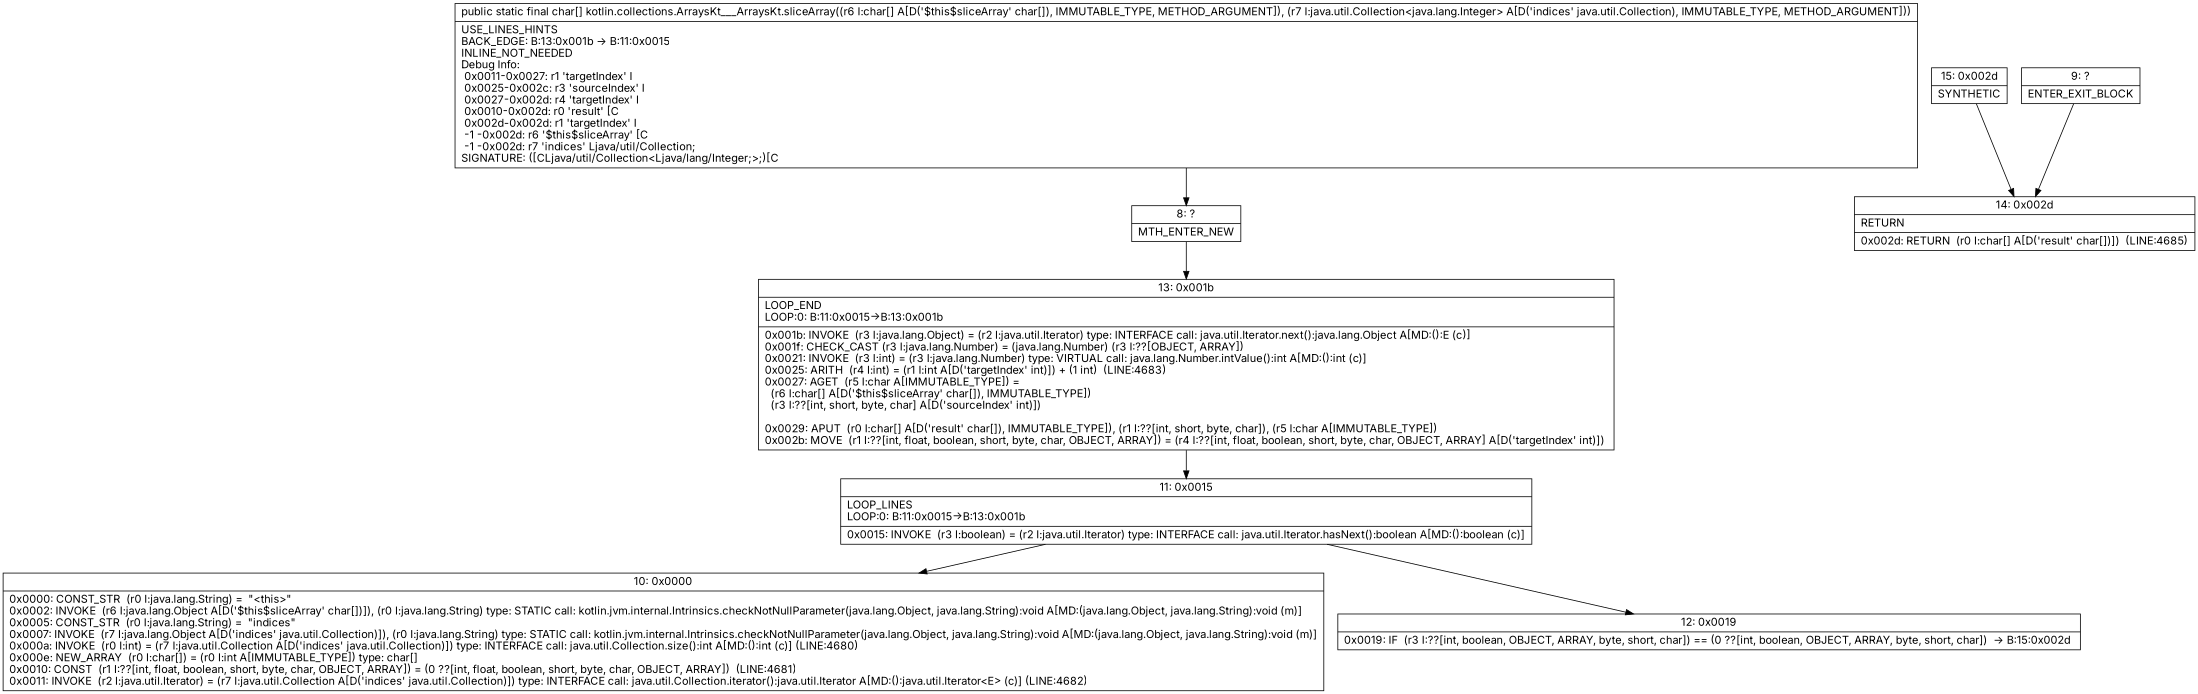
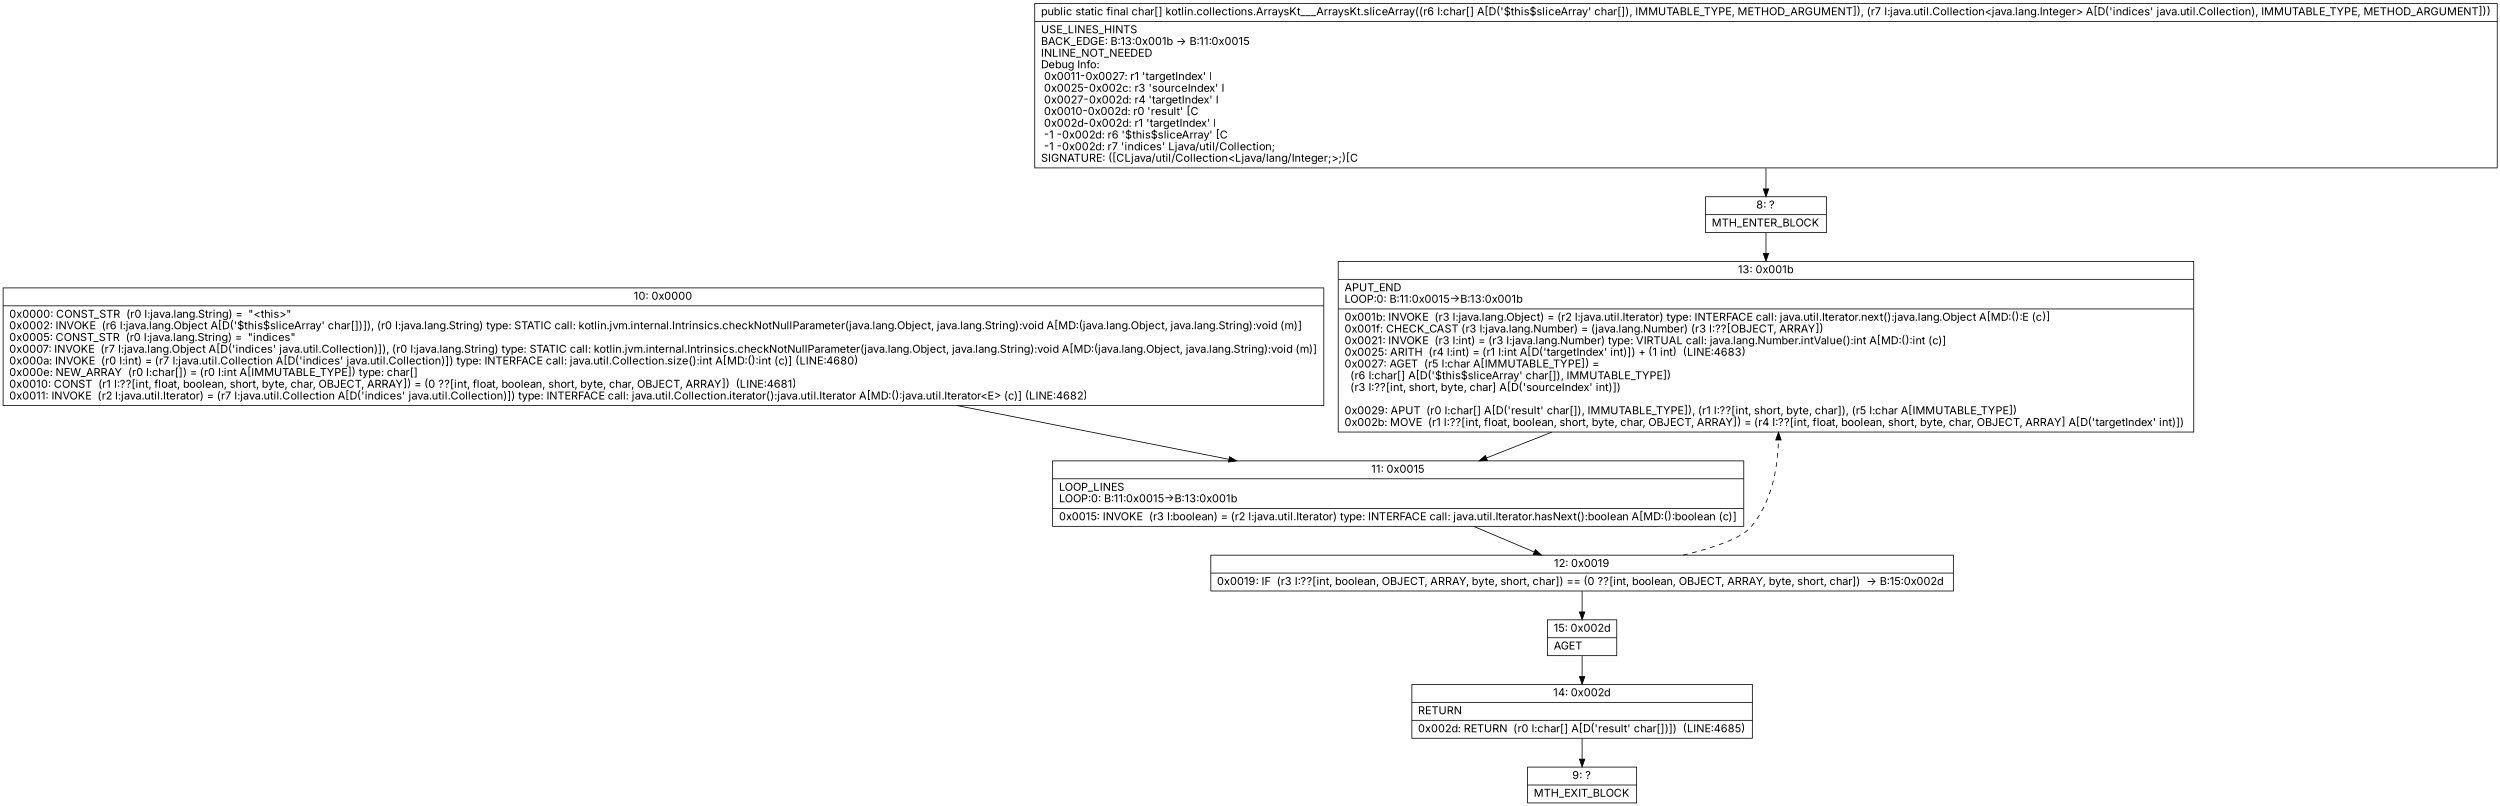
(1969, 94) -> (1568, 646)
(2081, 94) -> (1582, 794)
(2056, 147) -> (1582, 749)
(1186, 232) -> (1766, 223)
(793, 306) -> (1373, 288)
none -> (1756, 520)
(986, 558) -> (1093, 432)
none -> (1582, 601)
